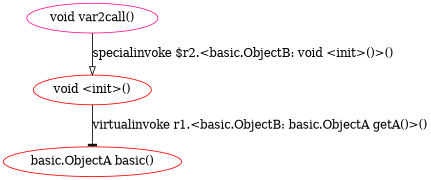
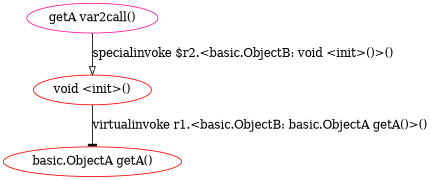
(92, 18) -> (92, 18)
(92, 162) -> (92, 162)
